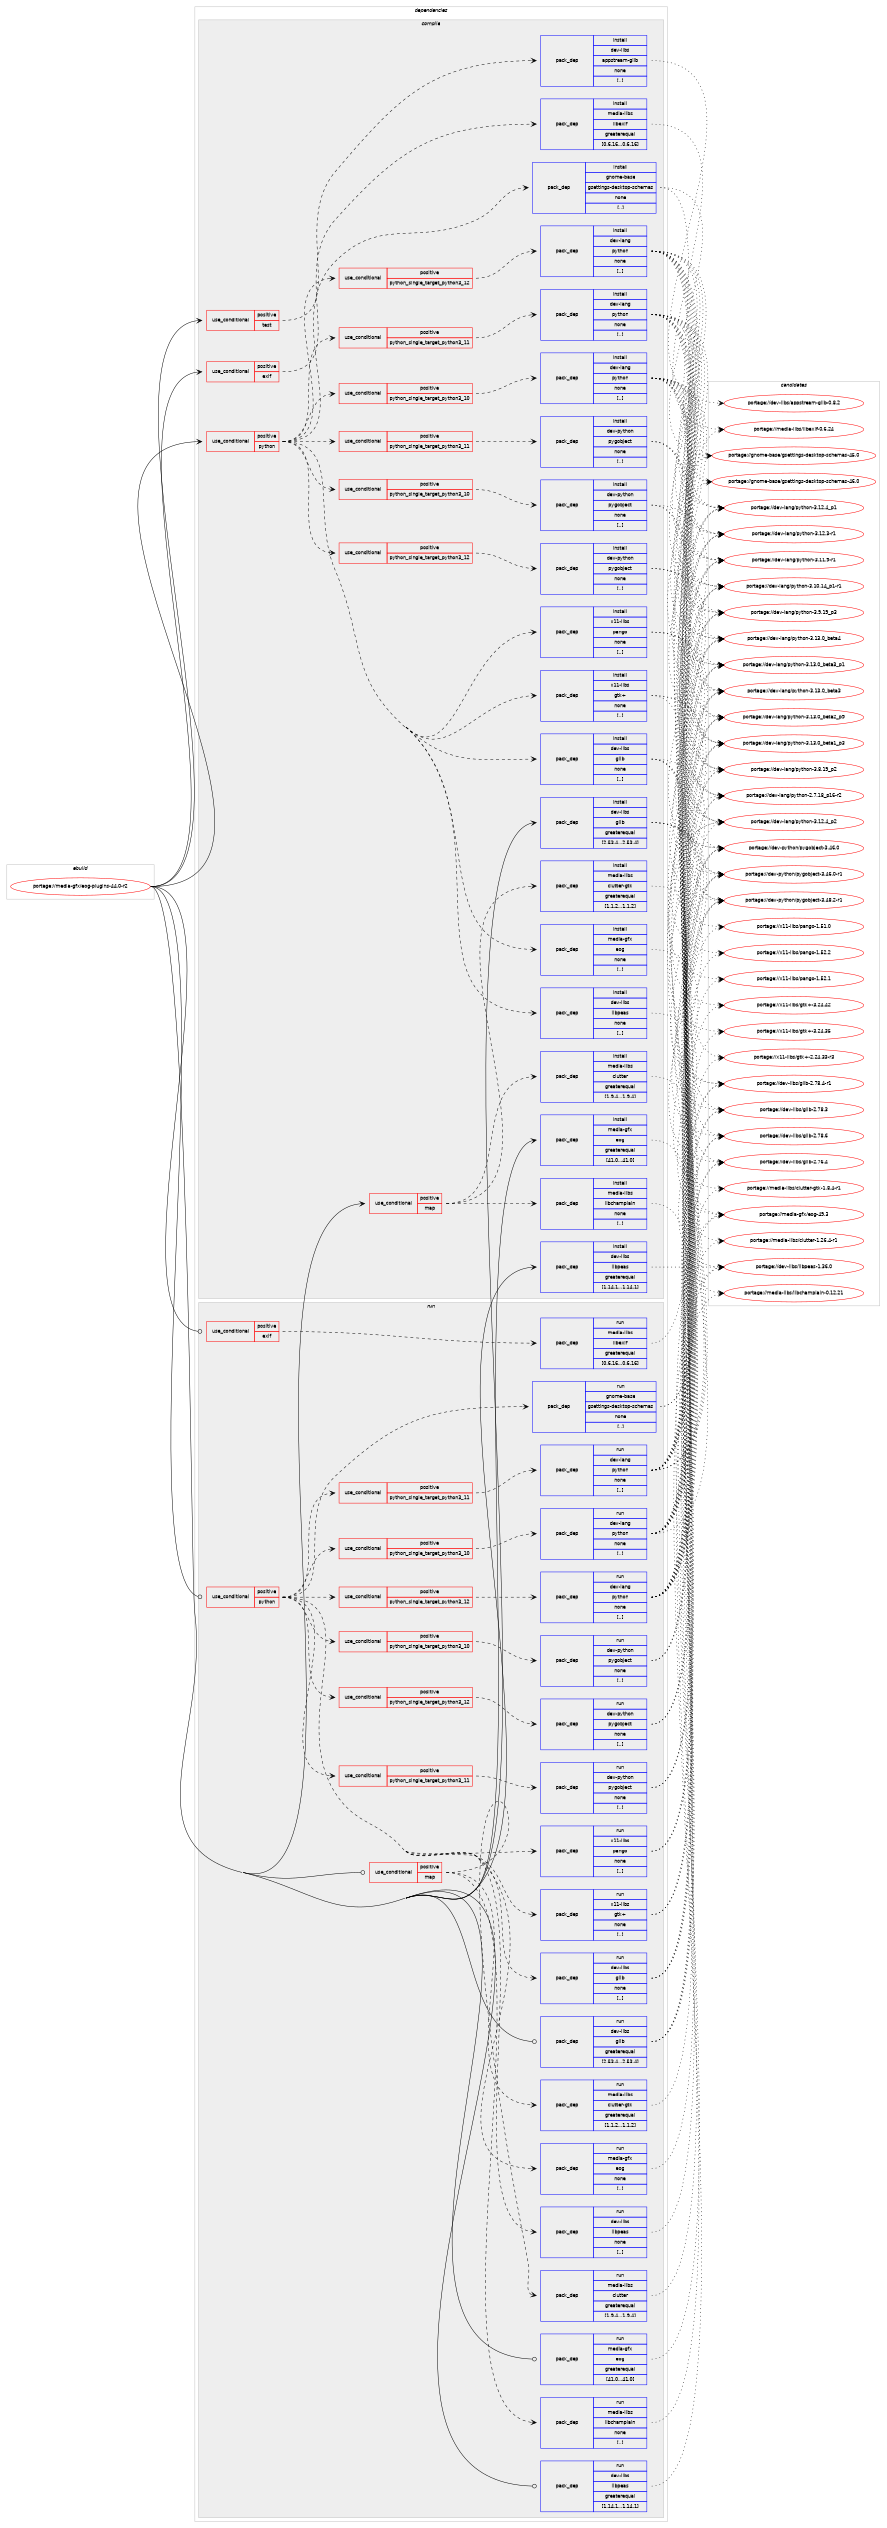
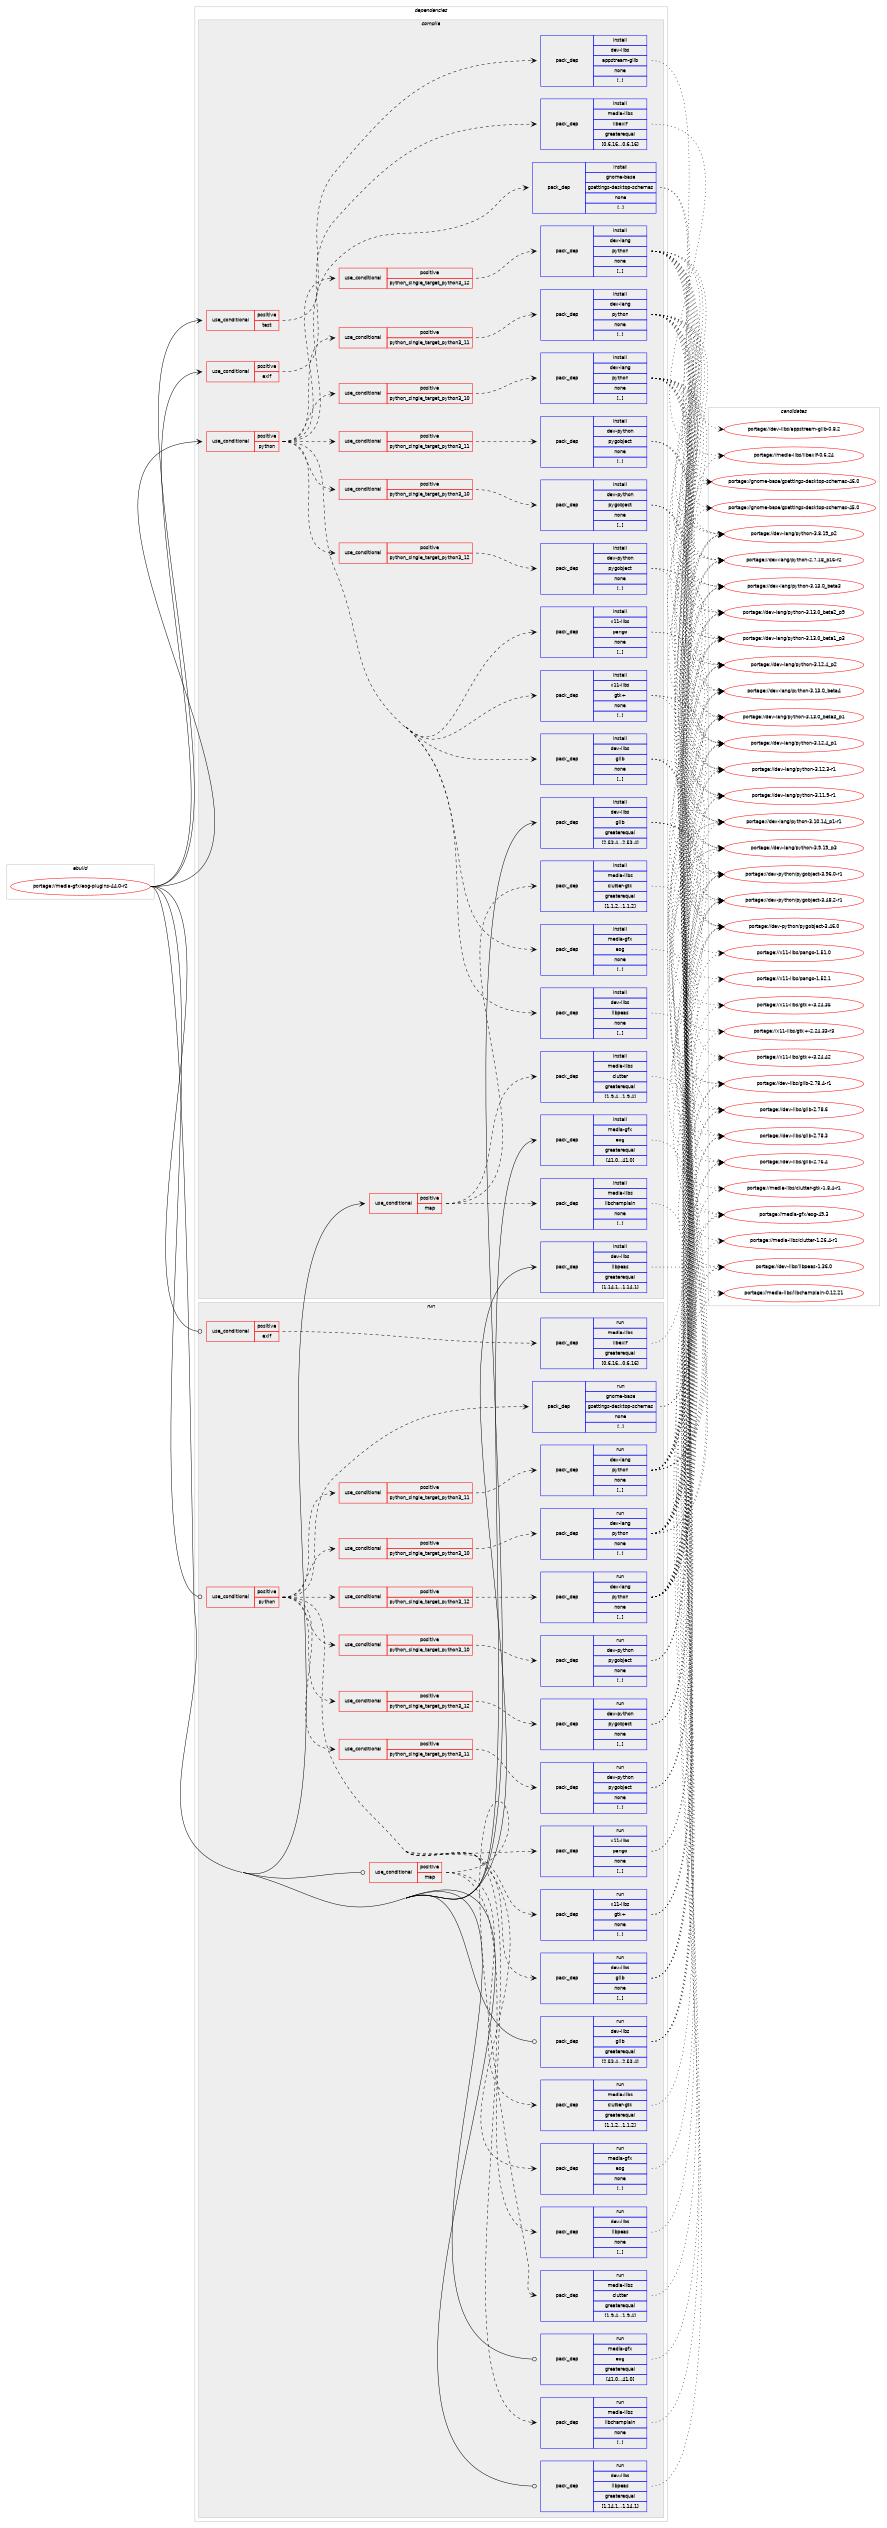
(794, 874) -> (794, 874)
(794, 953) -> none
